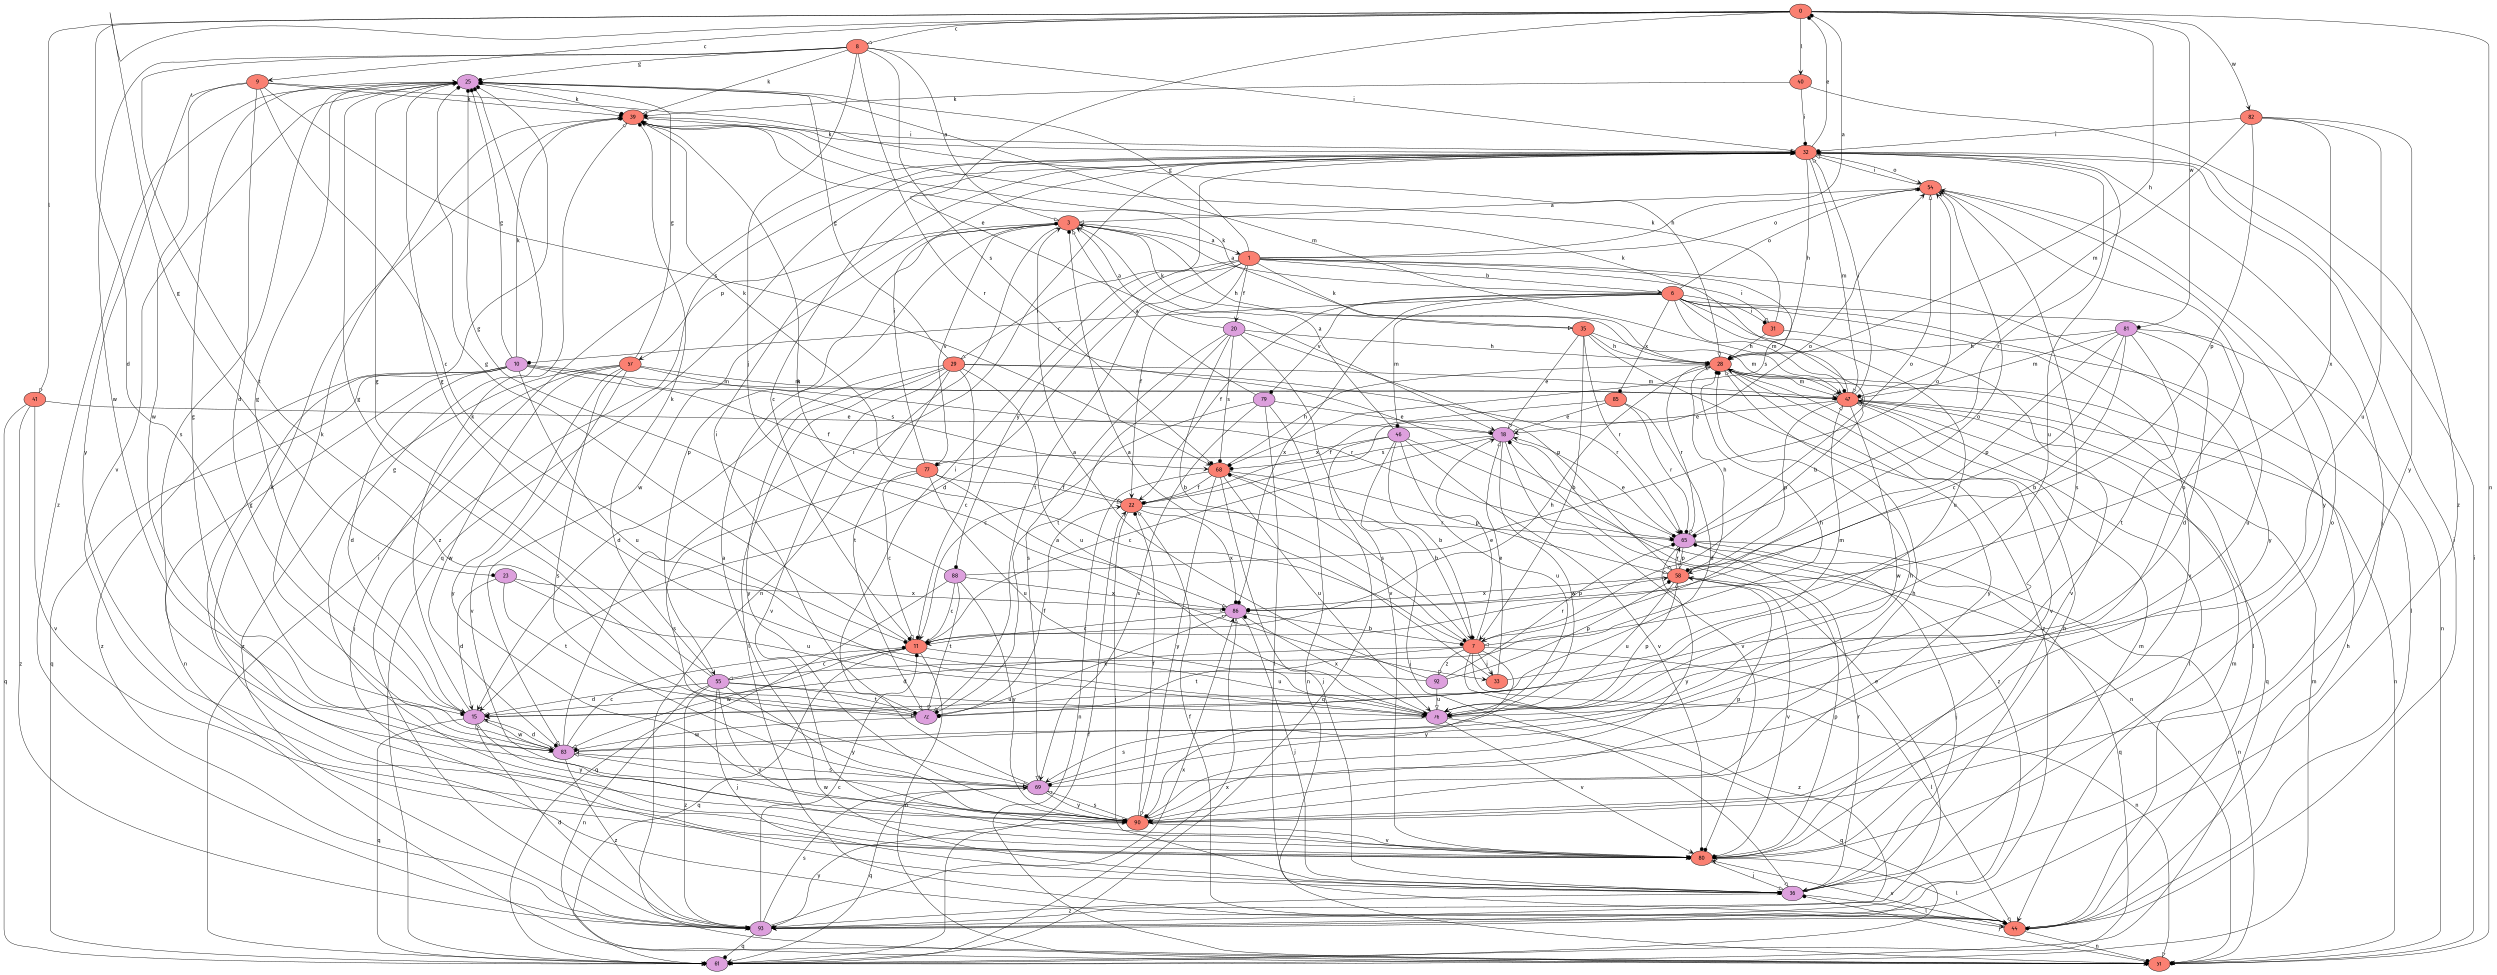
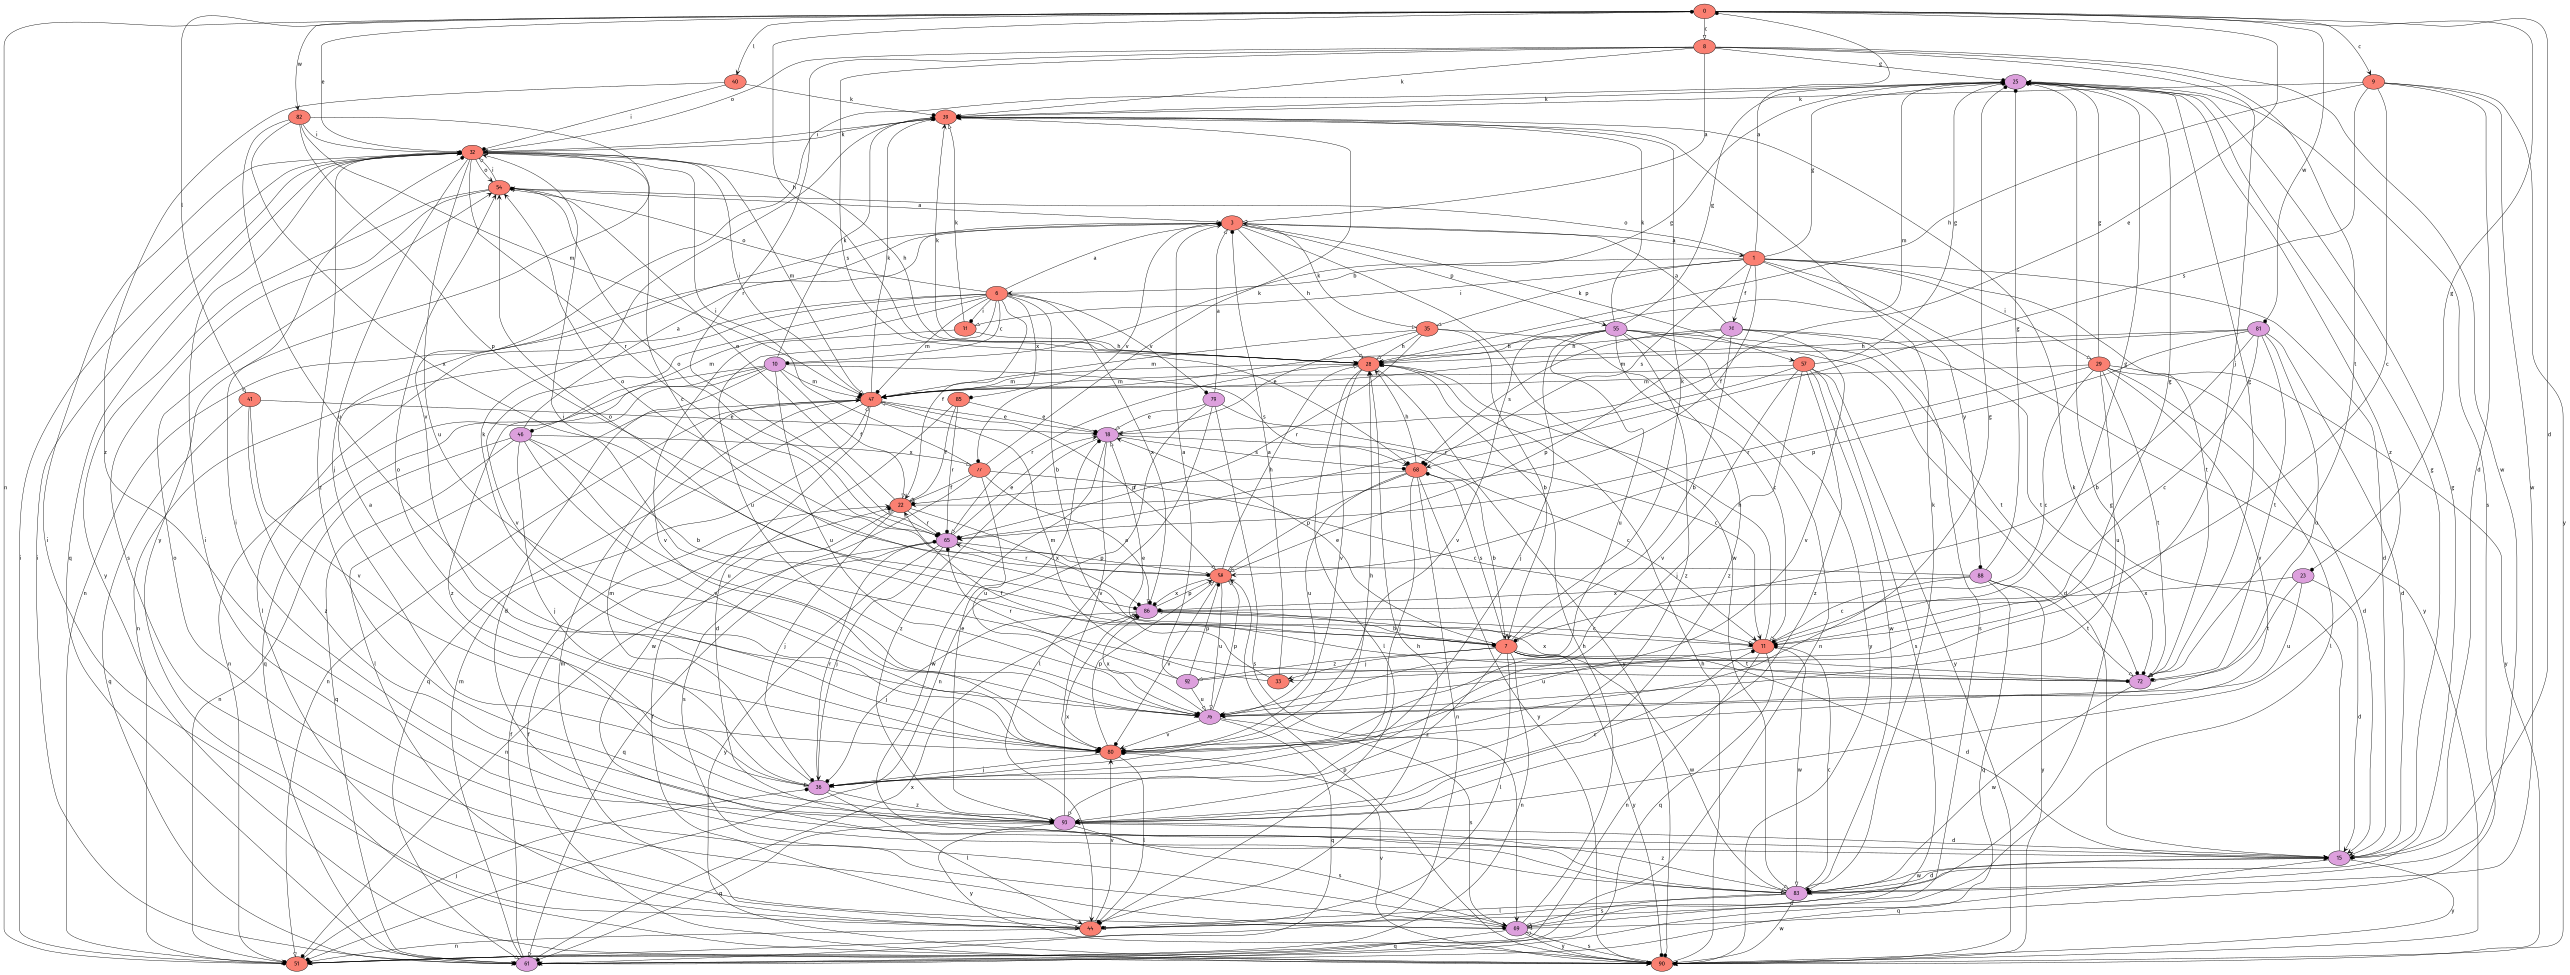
(1354, 100) -> (733, 100)
(1562, 417) -> (1031, 417)
(819, 662) -> (1751, 458)
none -> (1671, 741)
(630, 824) -> (1554, 938)
none -> (1462, 910)
